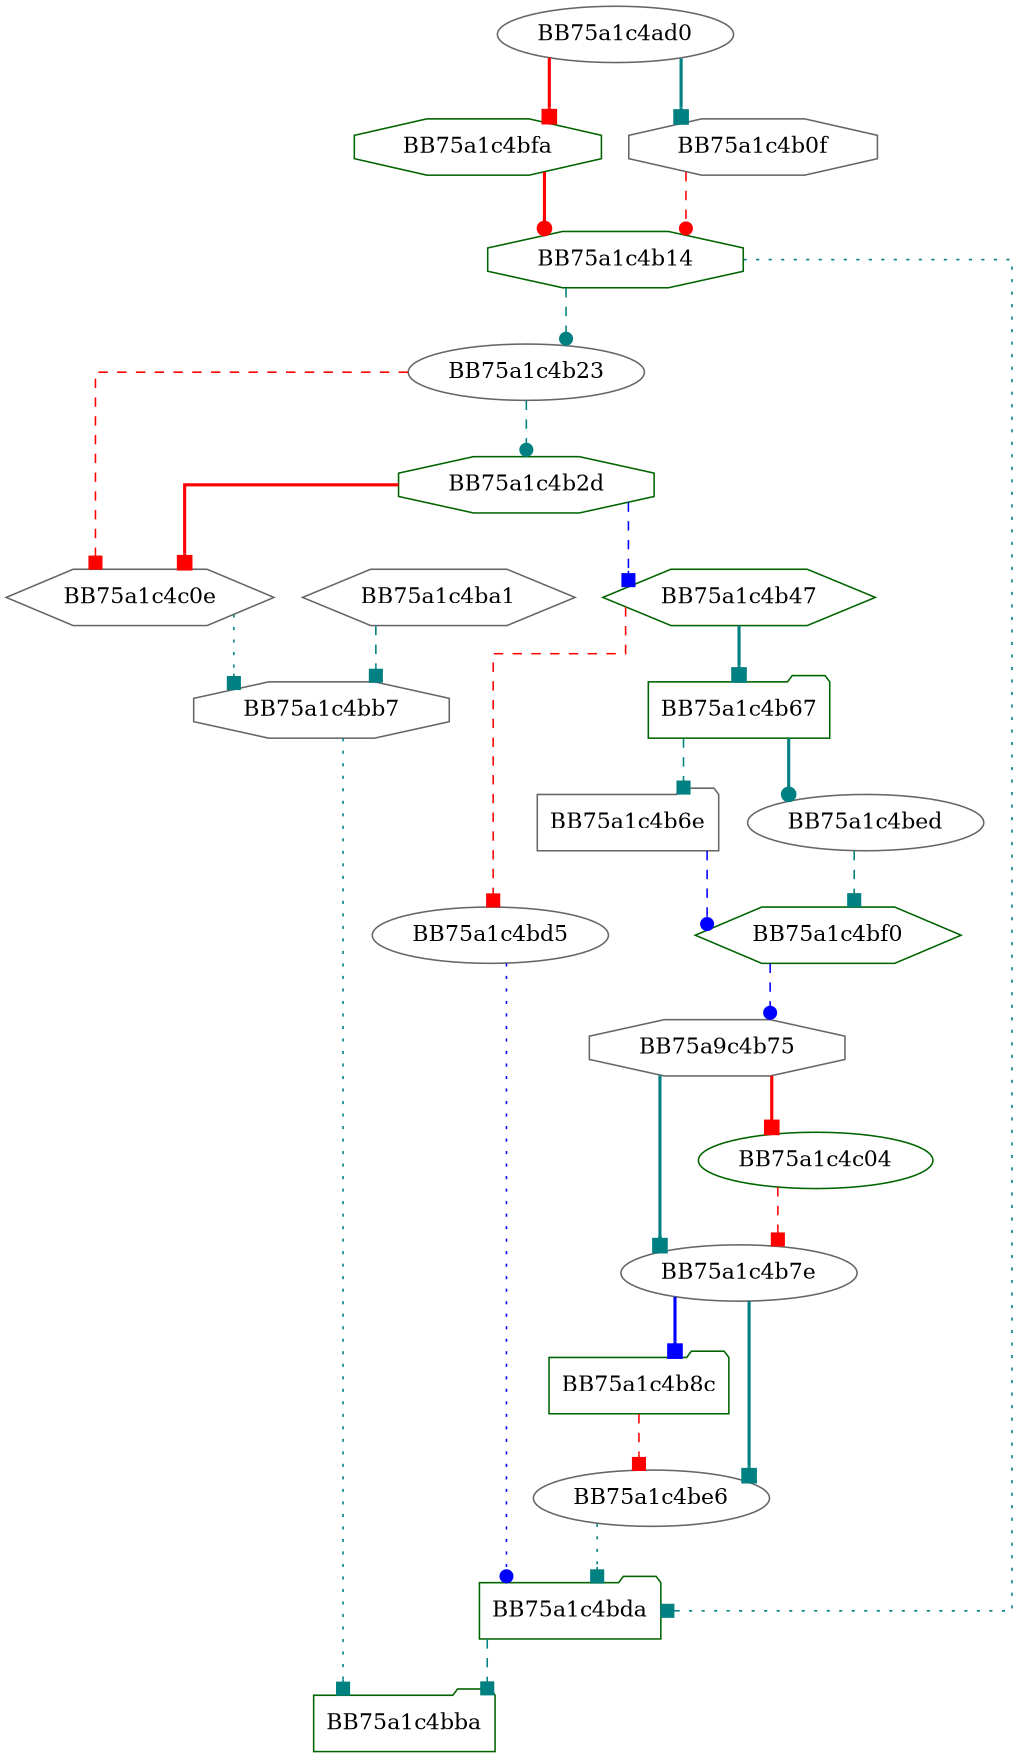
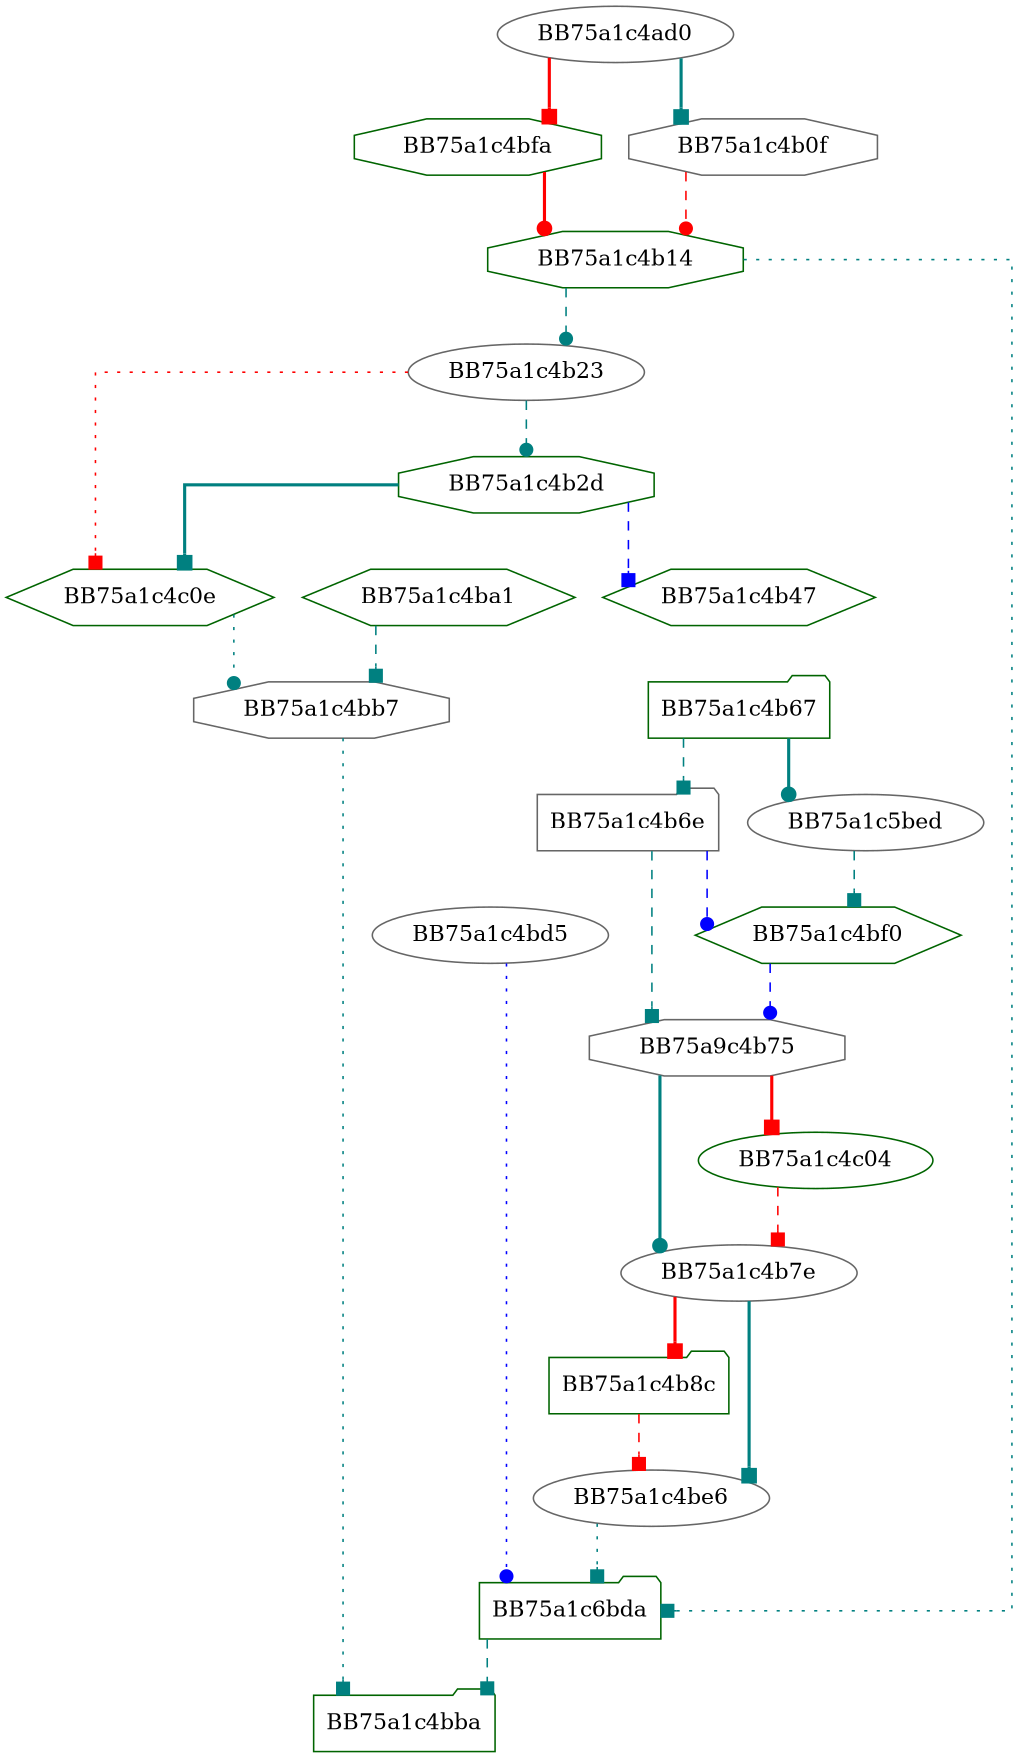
(161, 372) -> (161, 372)
(257, 485) -> (257, 485)
(140, 597) -> (140, 597)
(439, 597) -> (439, 597)
(234, 644) -> (234, 644)
(739, 646) -> none
(493, 683) -> none
(866, 823) -> (866, 823)
none -> (652, 929)
(660, 1157) -> (660, 1157)
(675, 1319) -> (675, 1319)
(570, 1611) -> (570, 1611)
